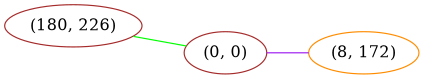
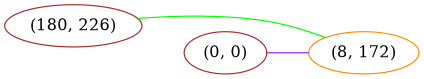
(160, 41) -> (233, 17)
